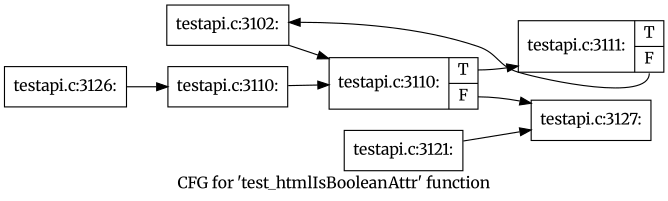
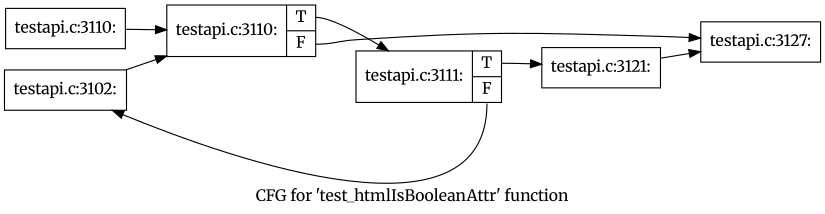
none -> (516, 63)
(65, 87) -> none
